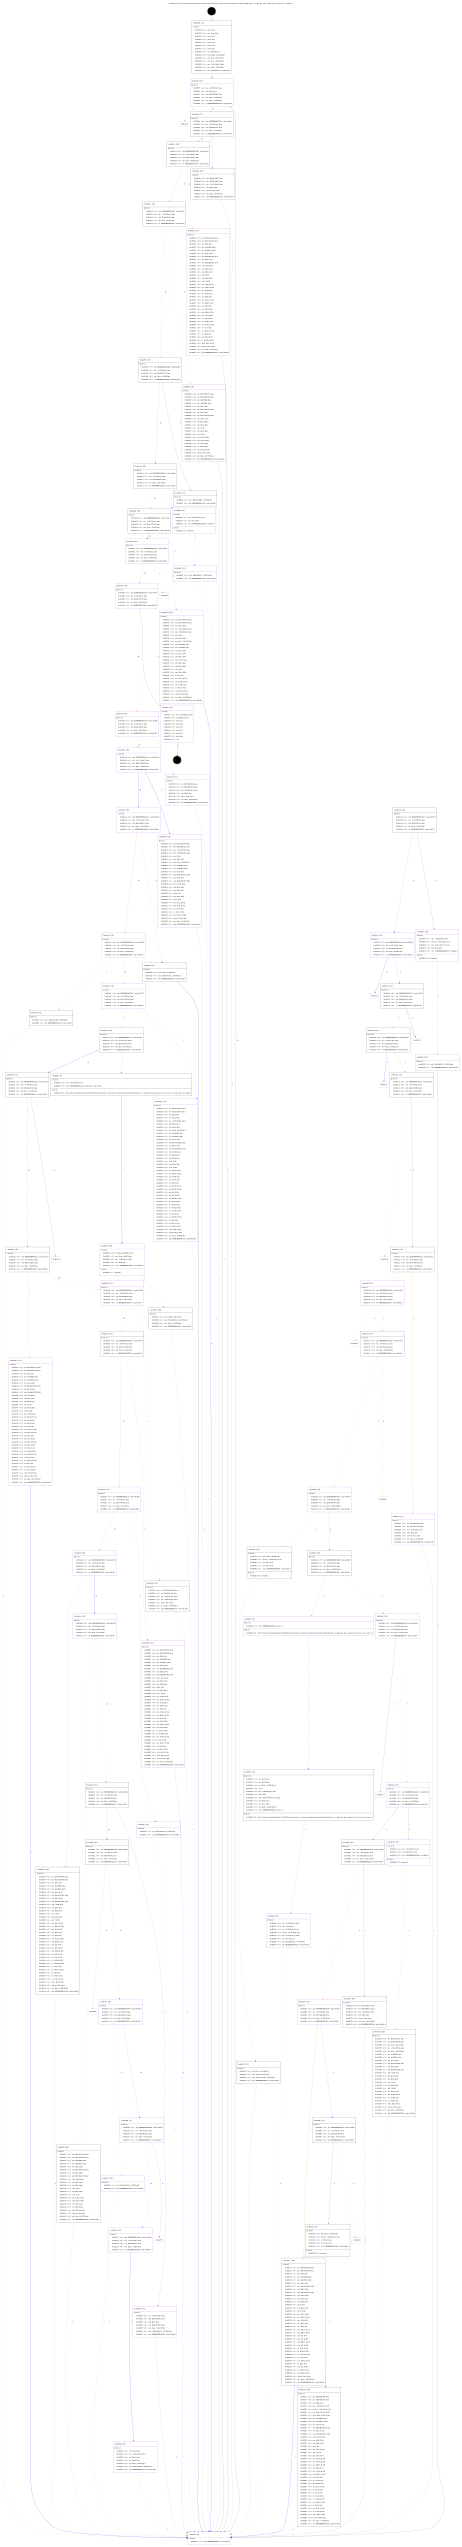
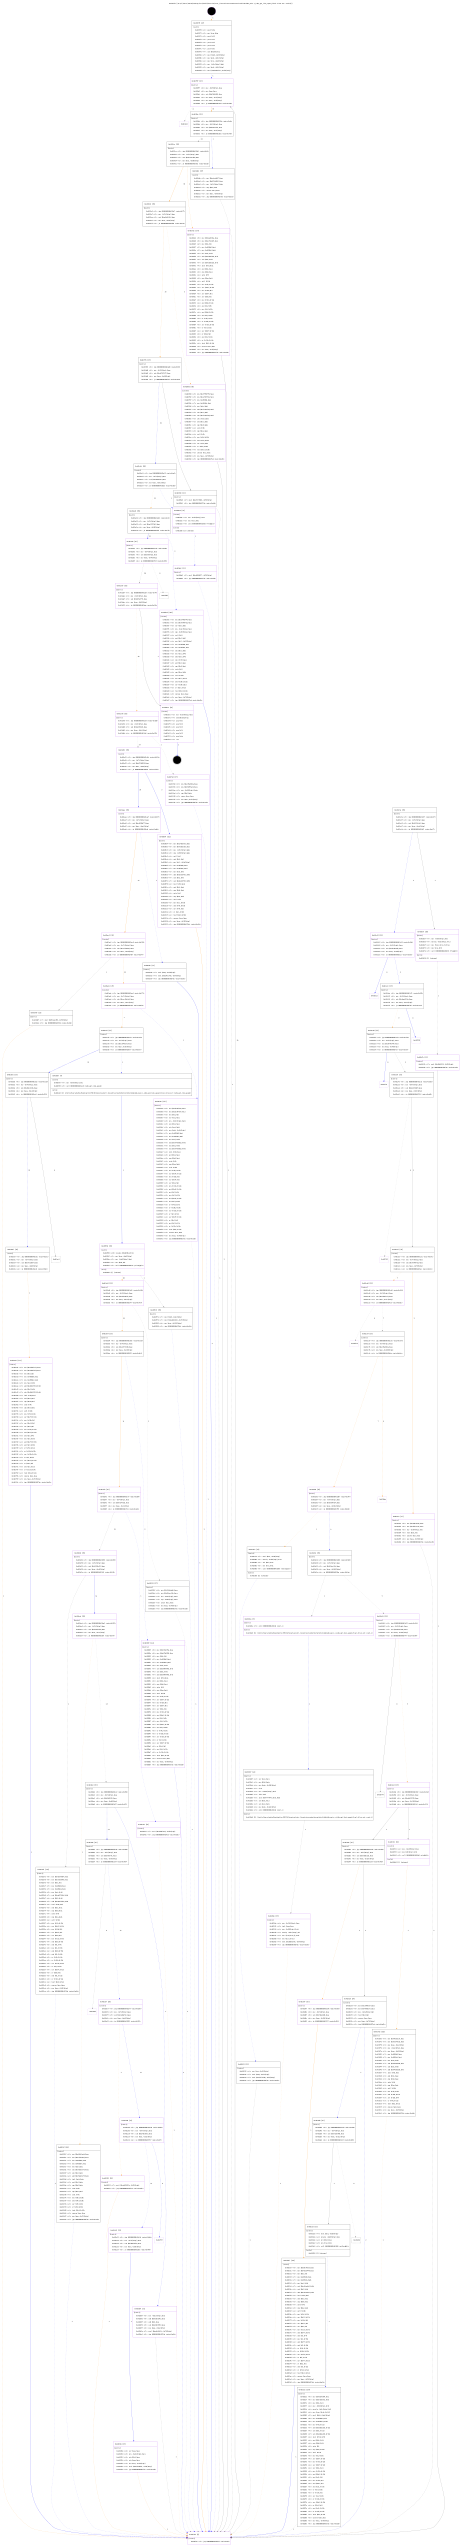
(71, 1283) -> (122, 1278)
(326, 2071) -> (349, 2072)
